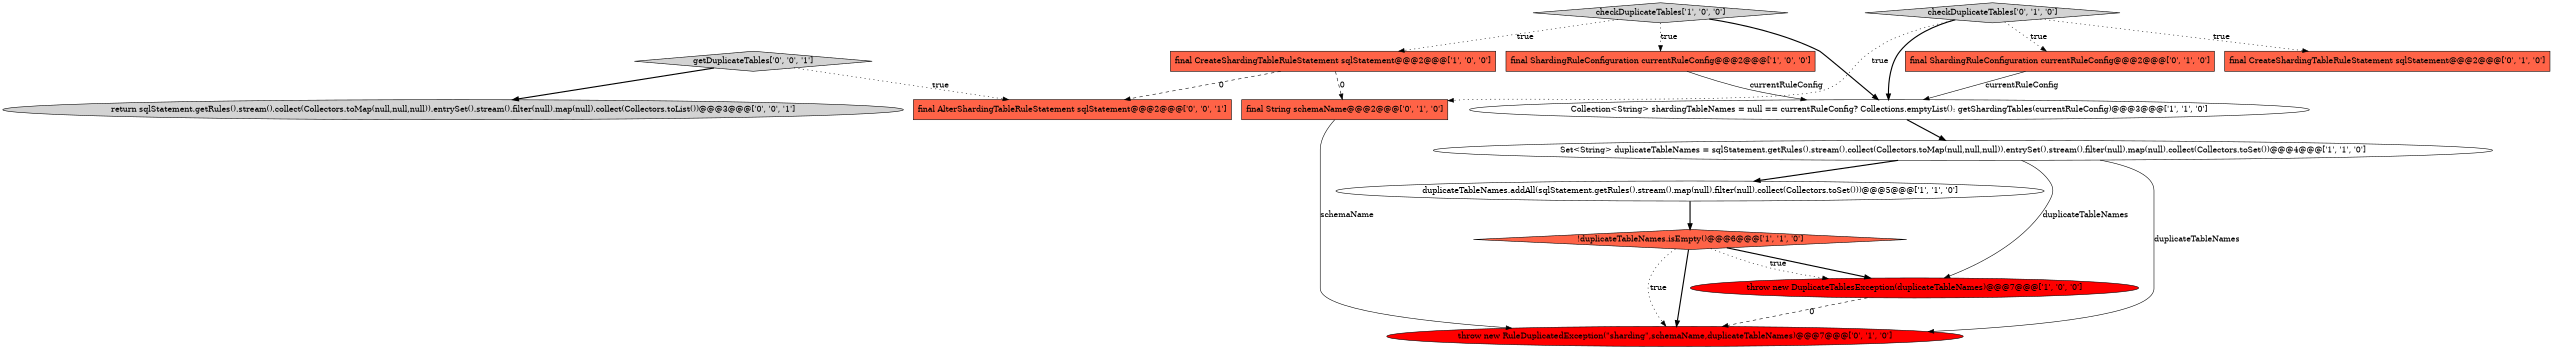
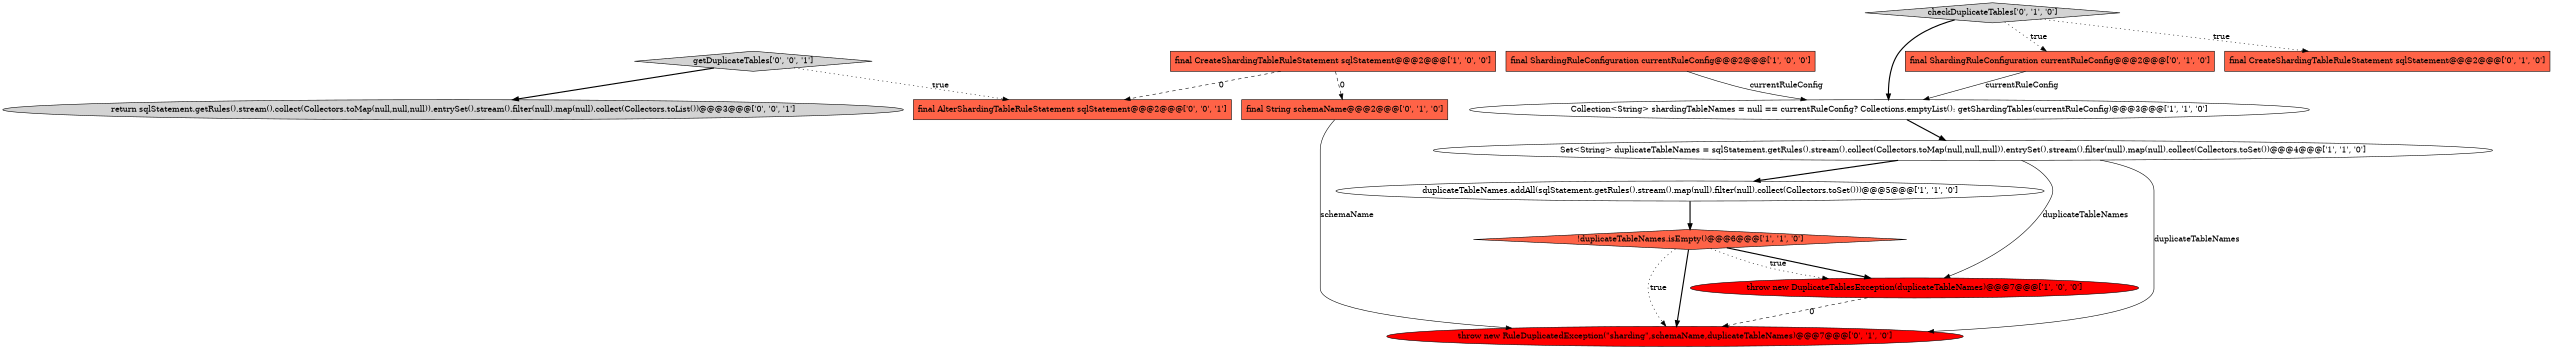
(1661, 13) -> none
(1715, 98) -> none
